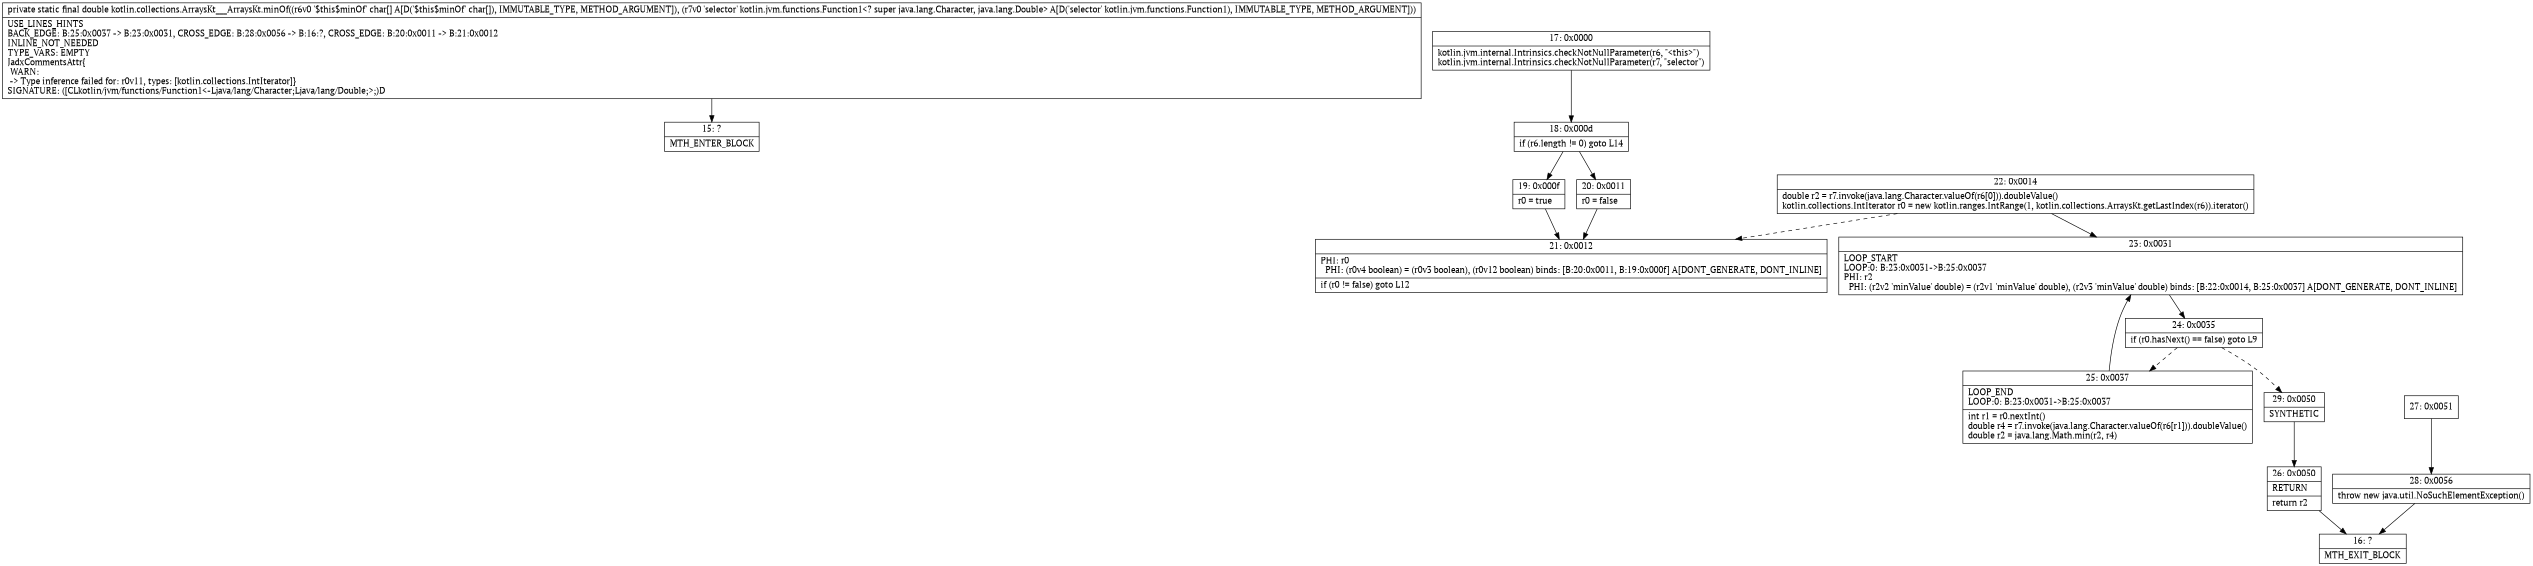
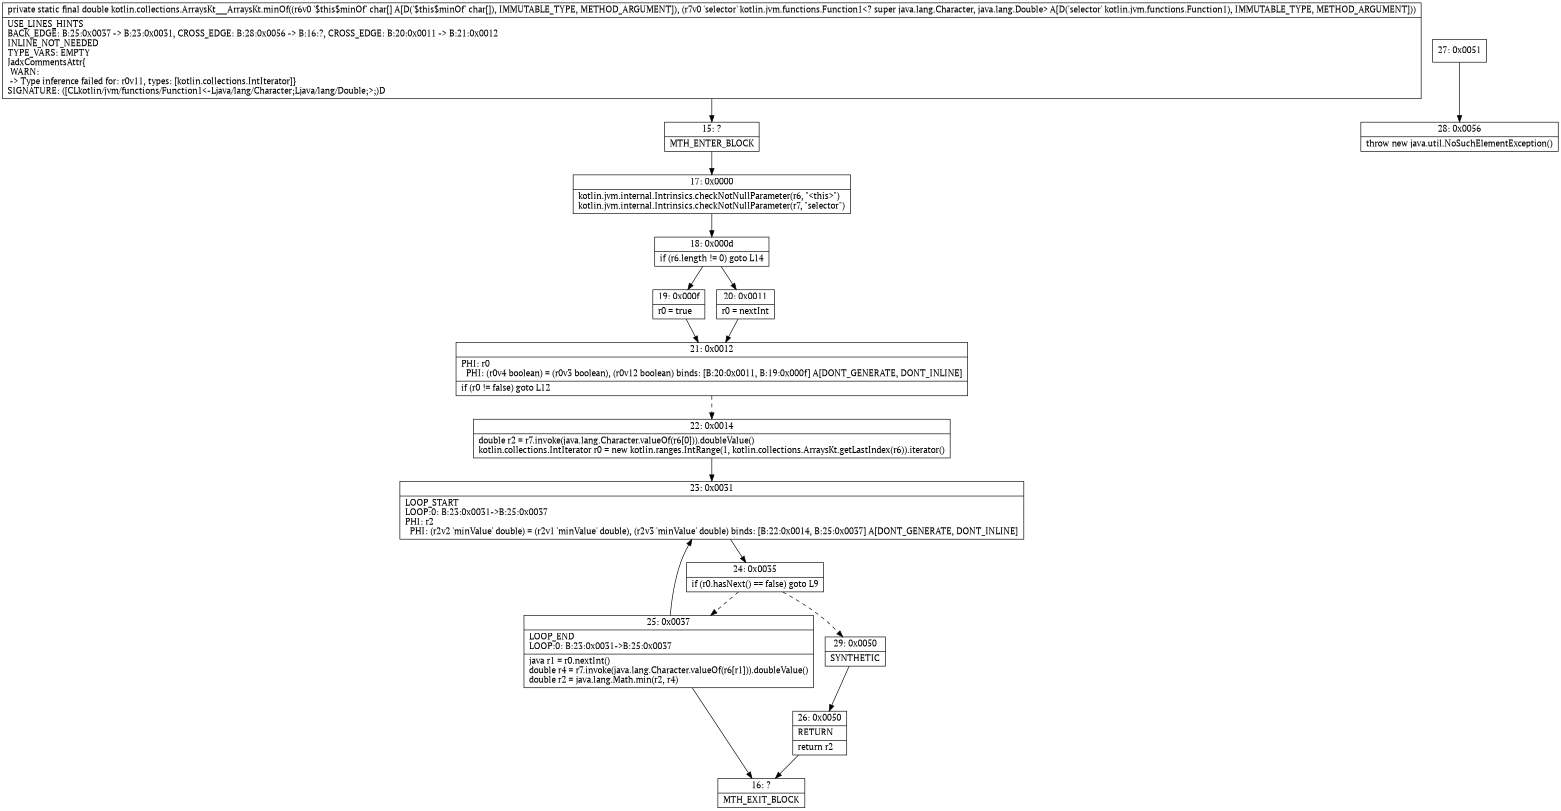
none -> (712, 160)
(1600, 201) -> (745, 311)
(1820, 226) -> (712, 404)
(2007, 417) -> (570, 661)
(2400, 517) -> (720, 730)
